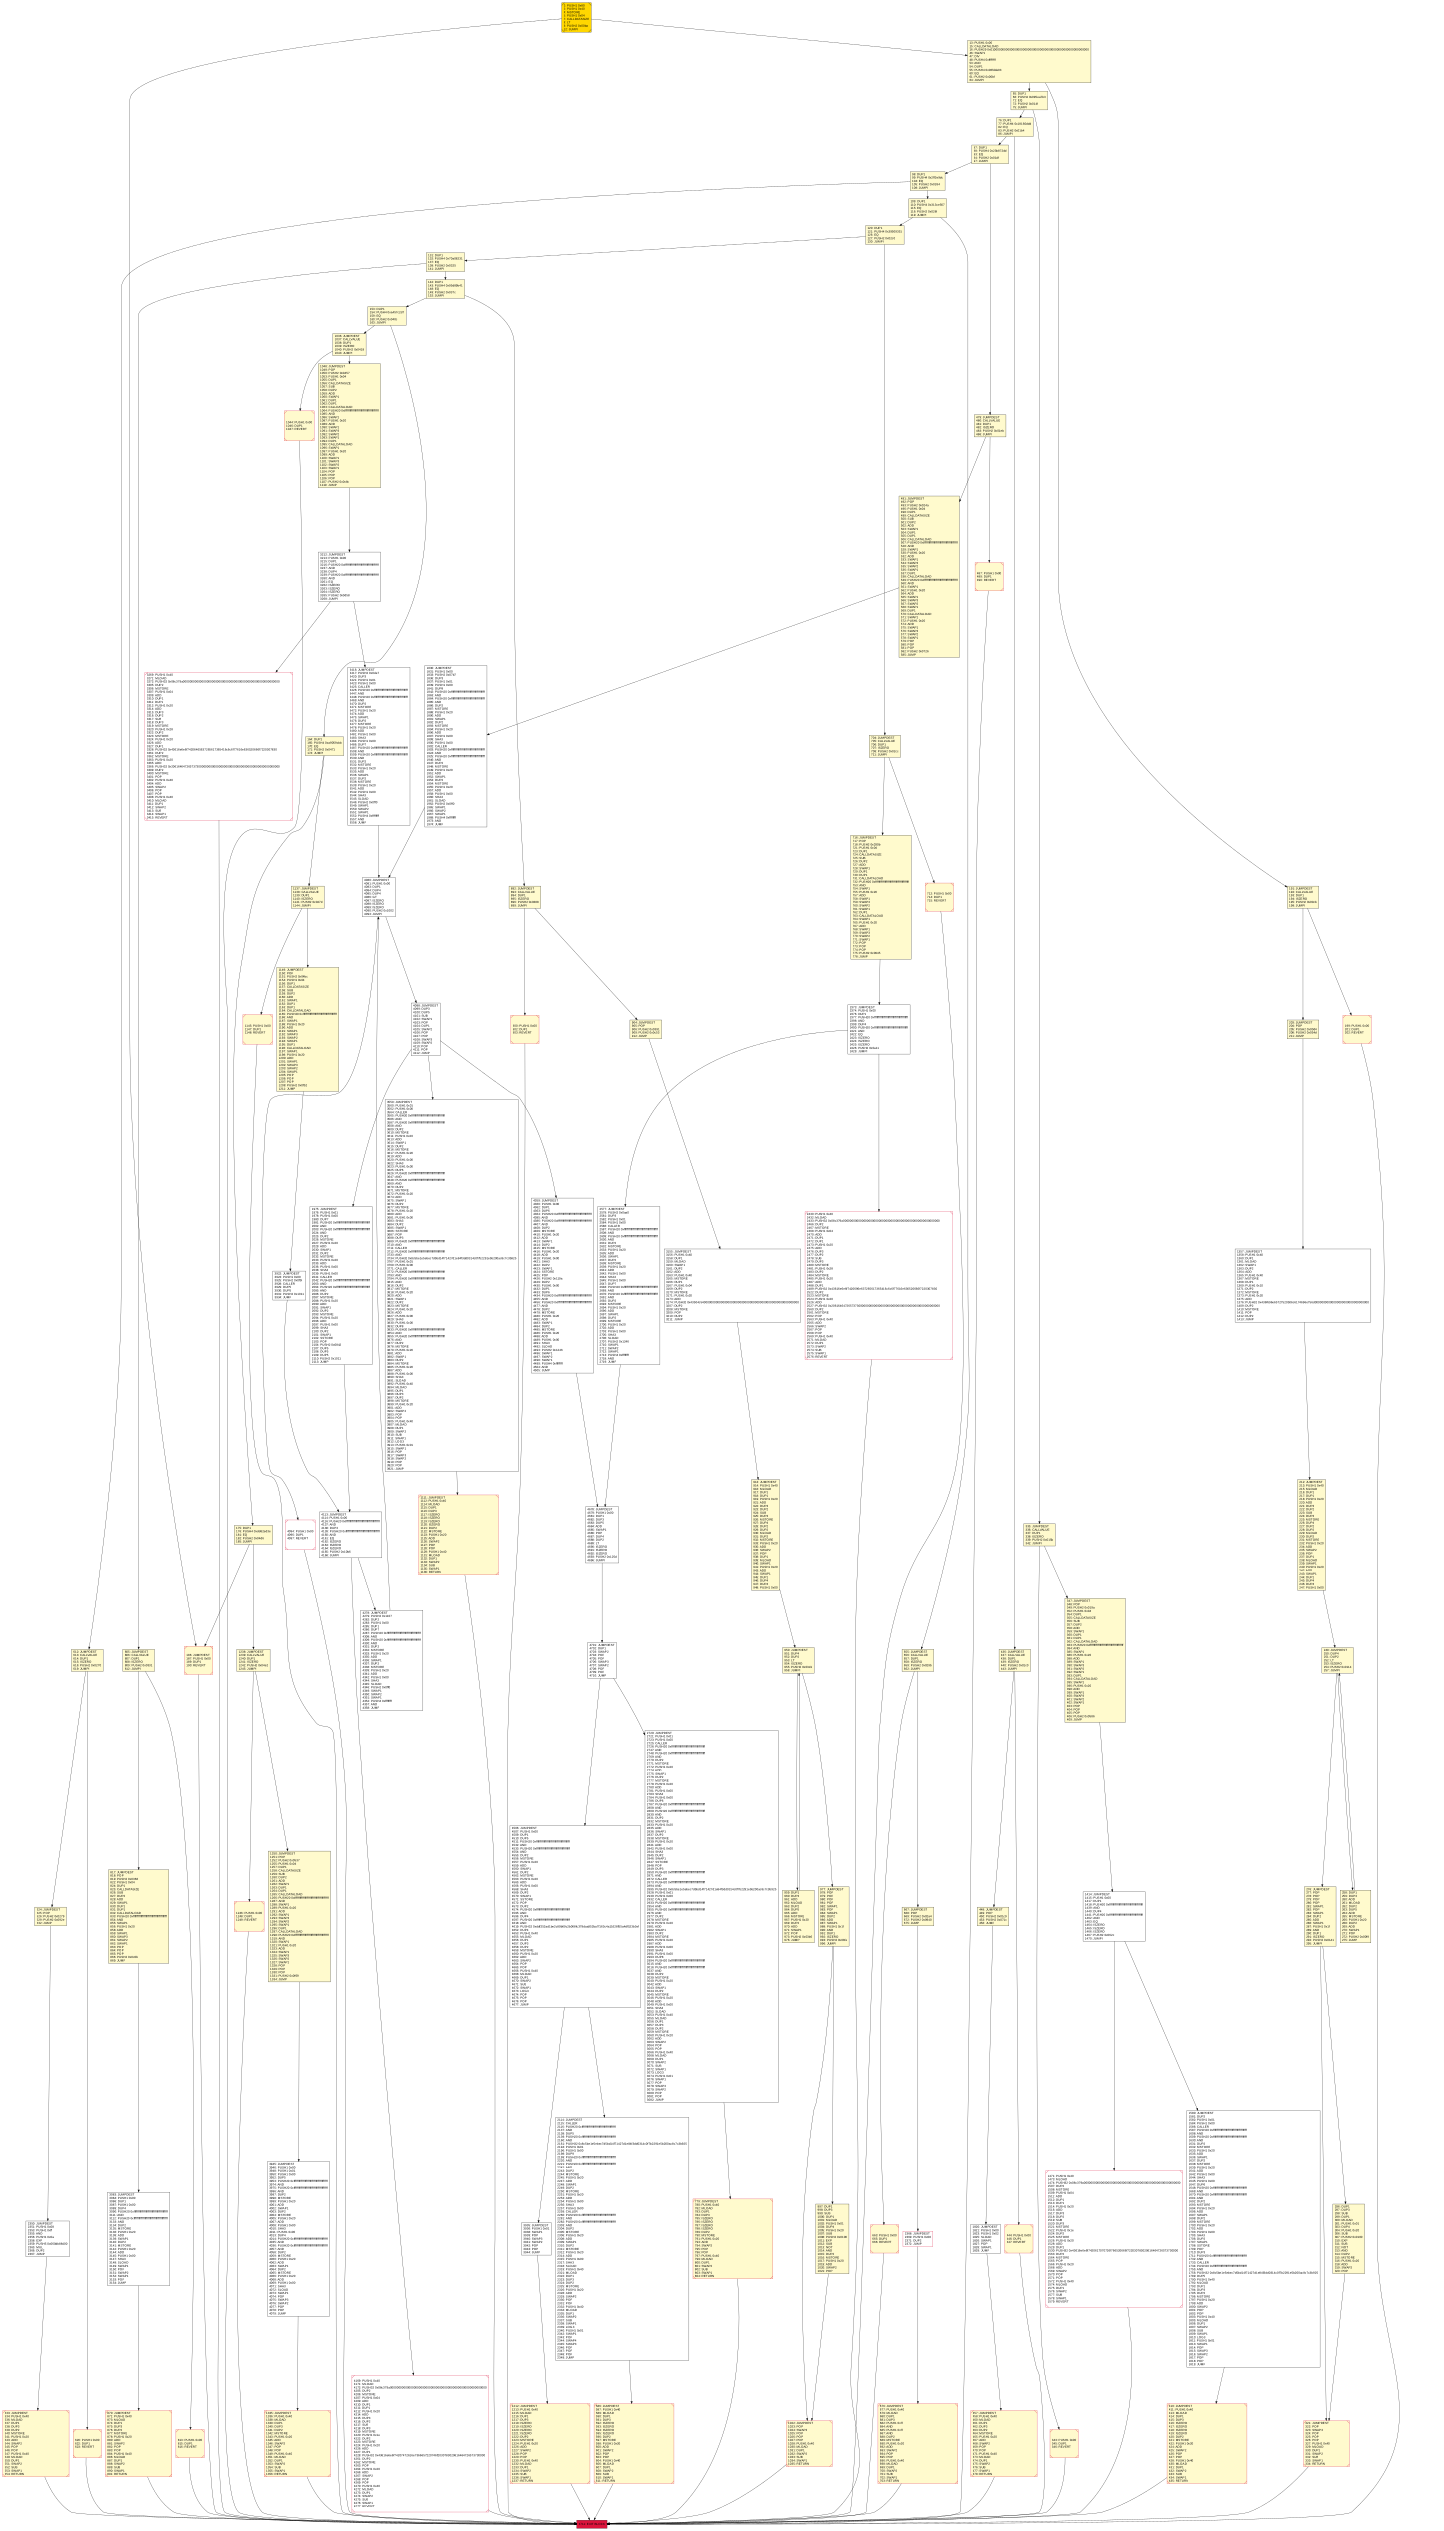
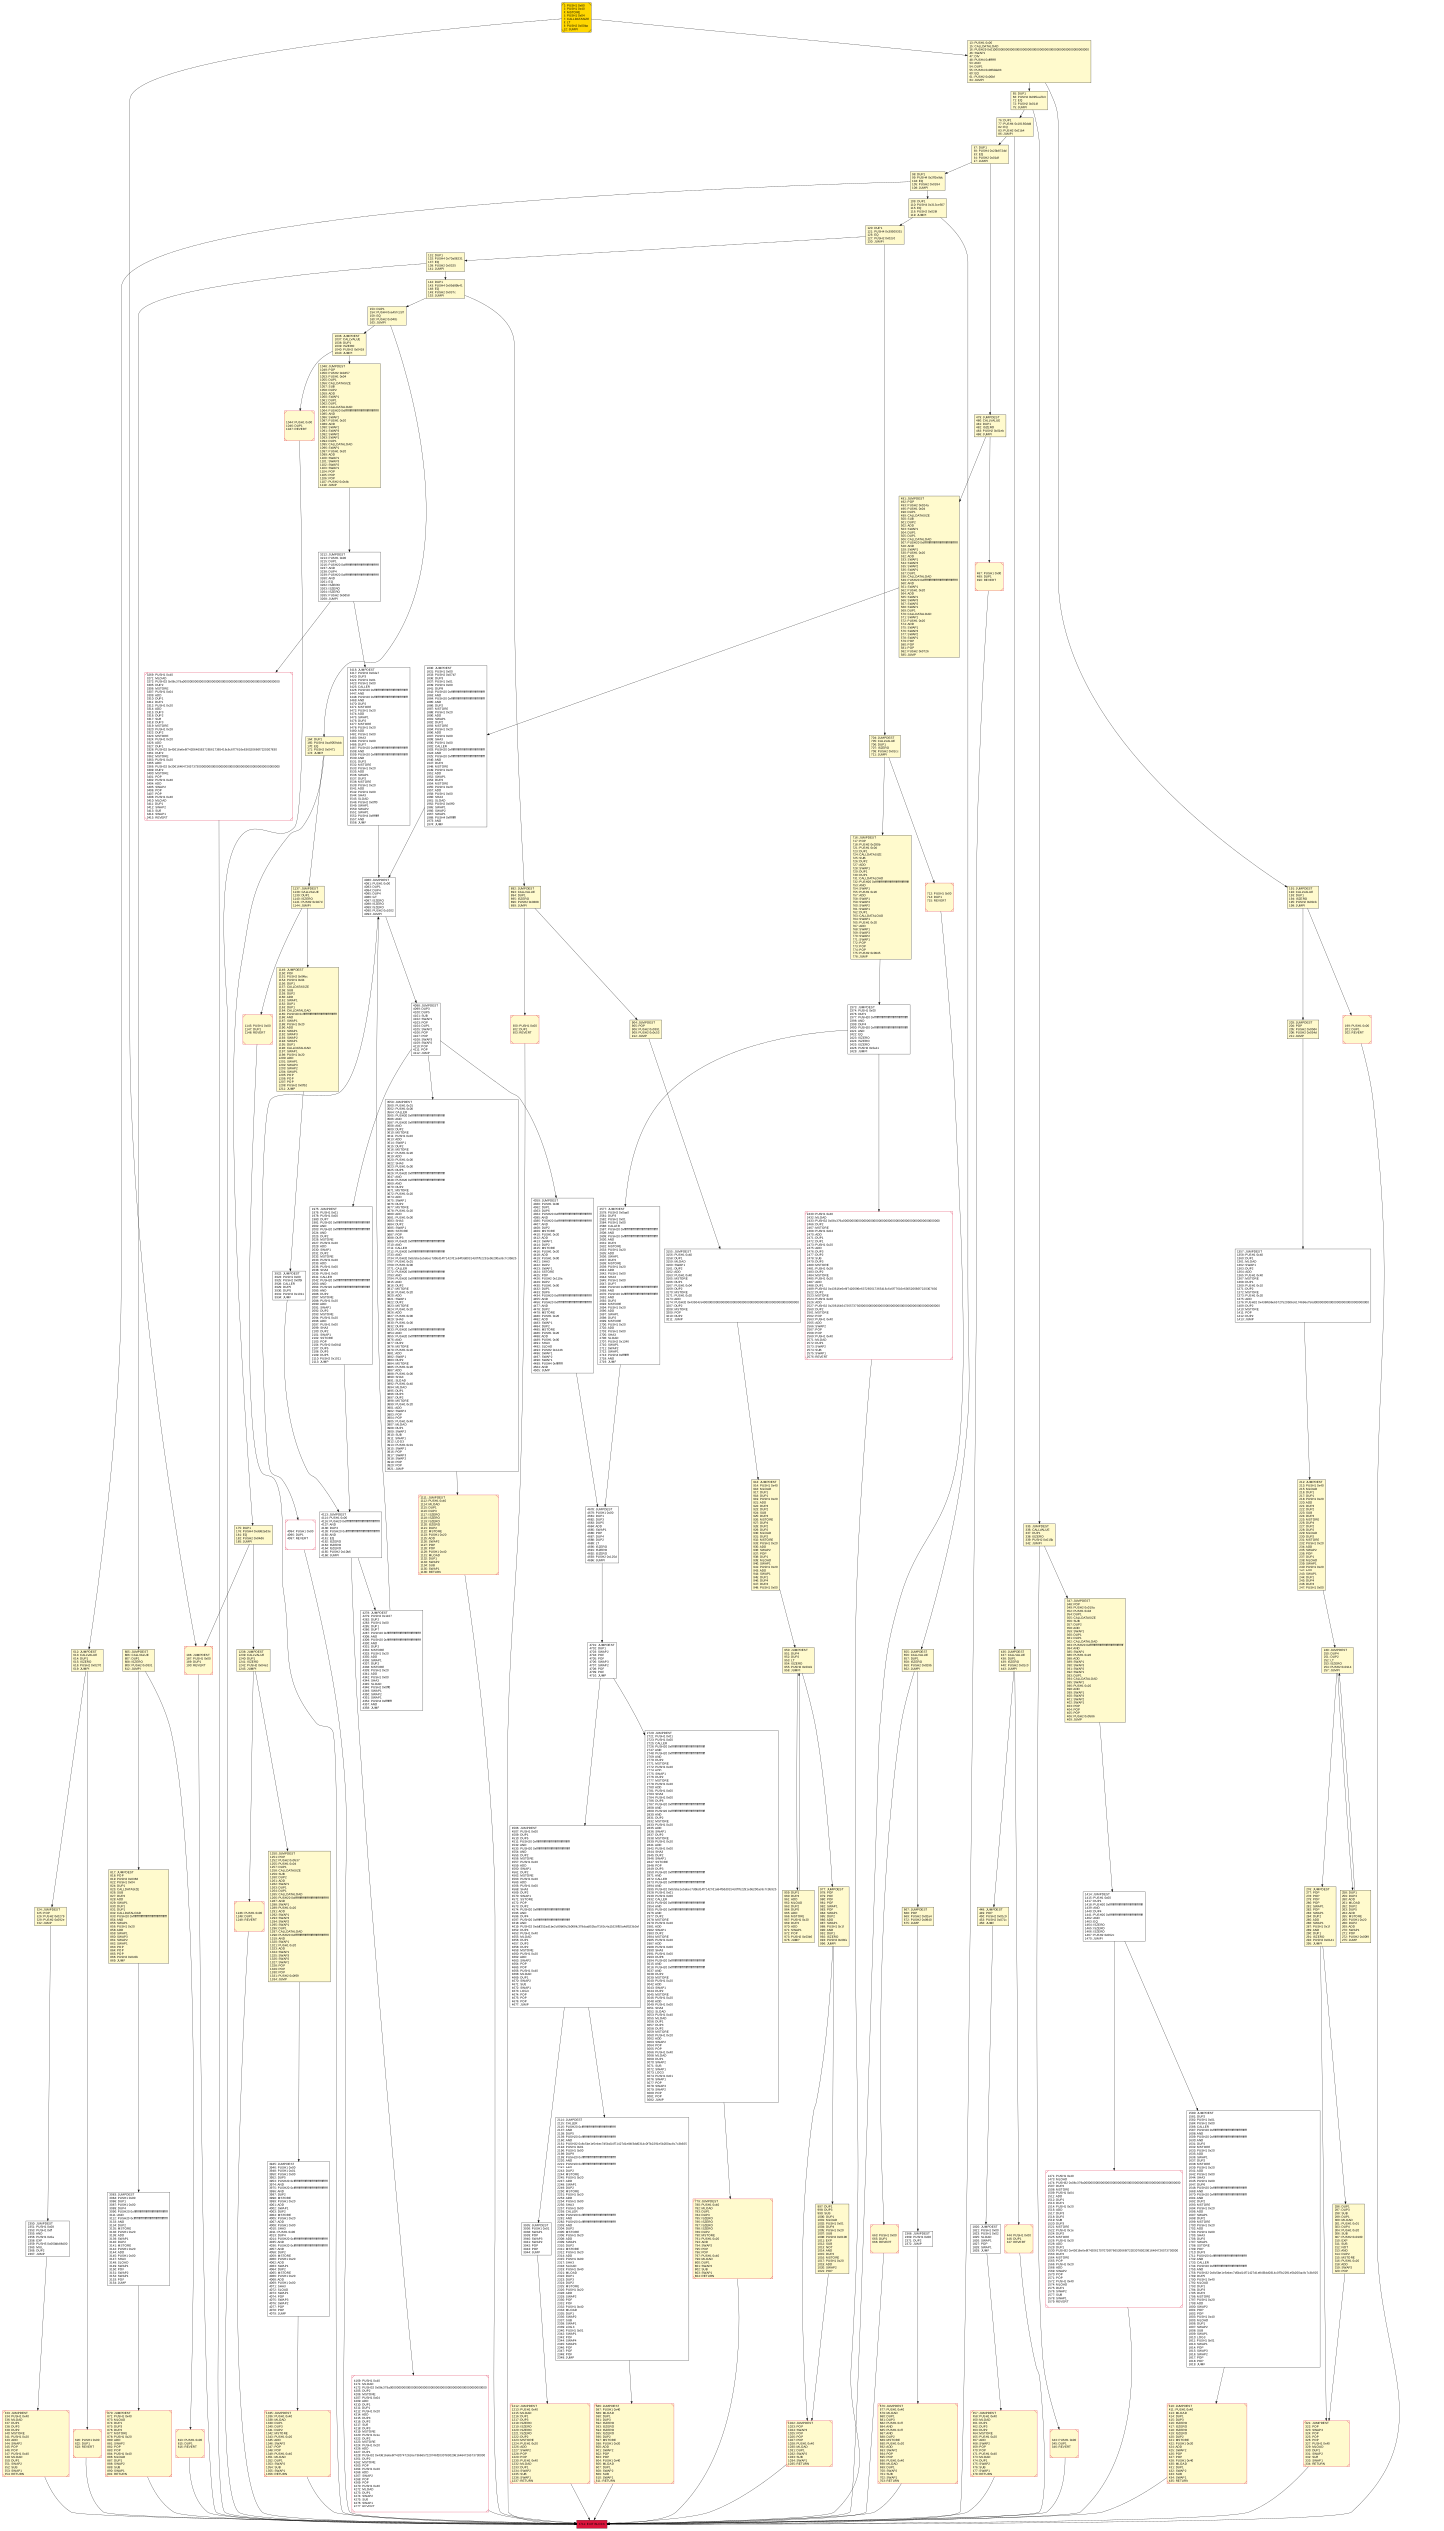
(918, 2239) -> (918, 2239)
